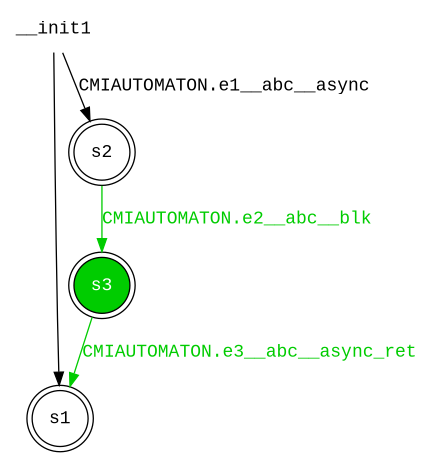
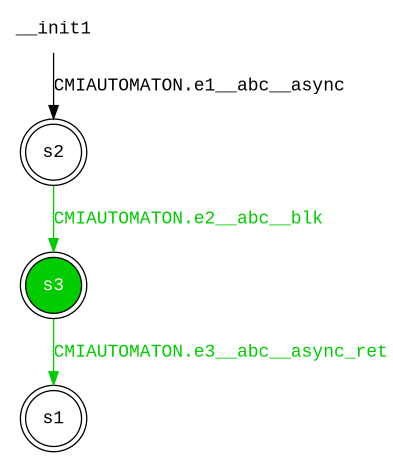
(56, 212) -> none
